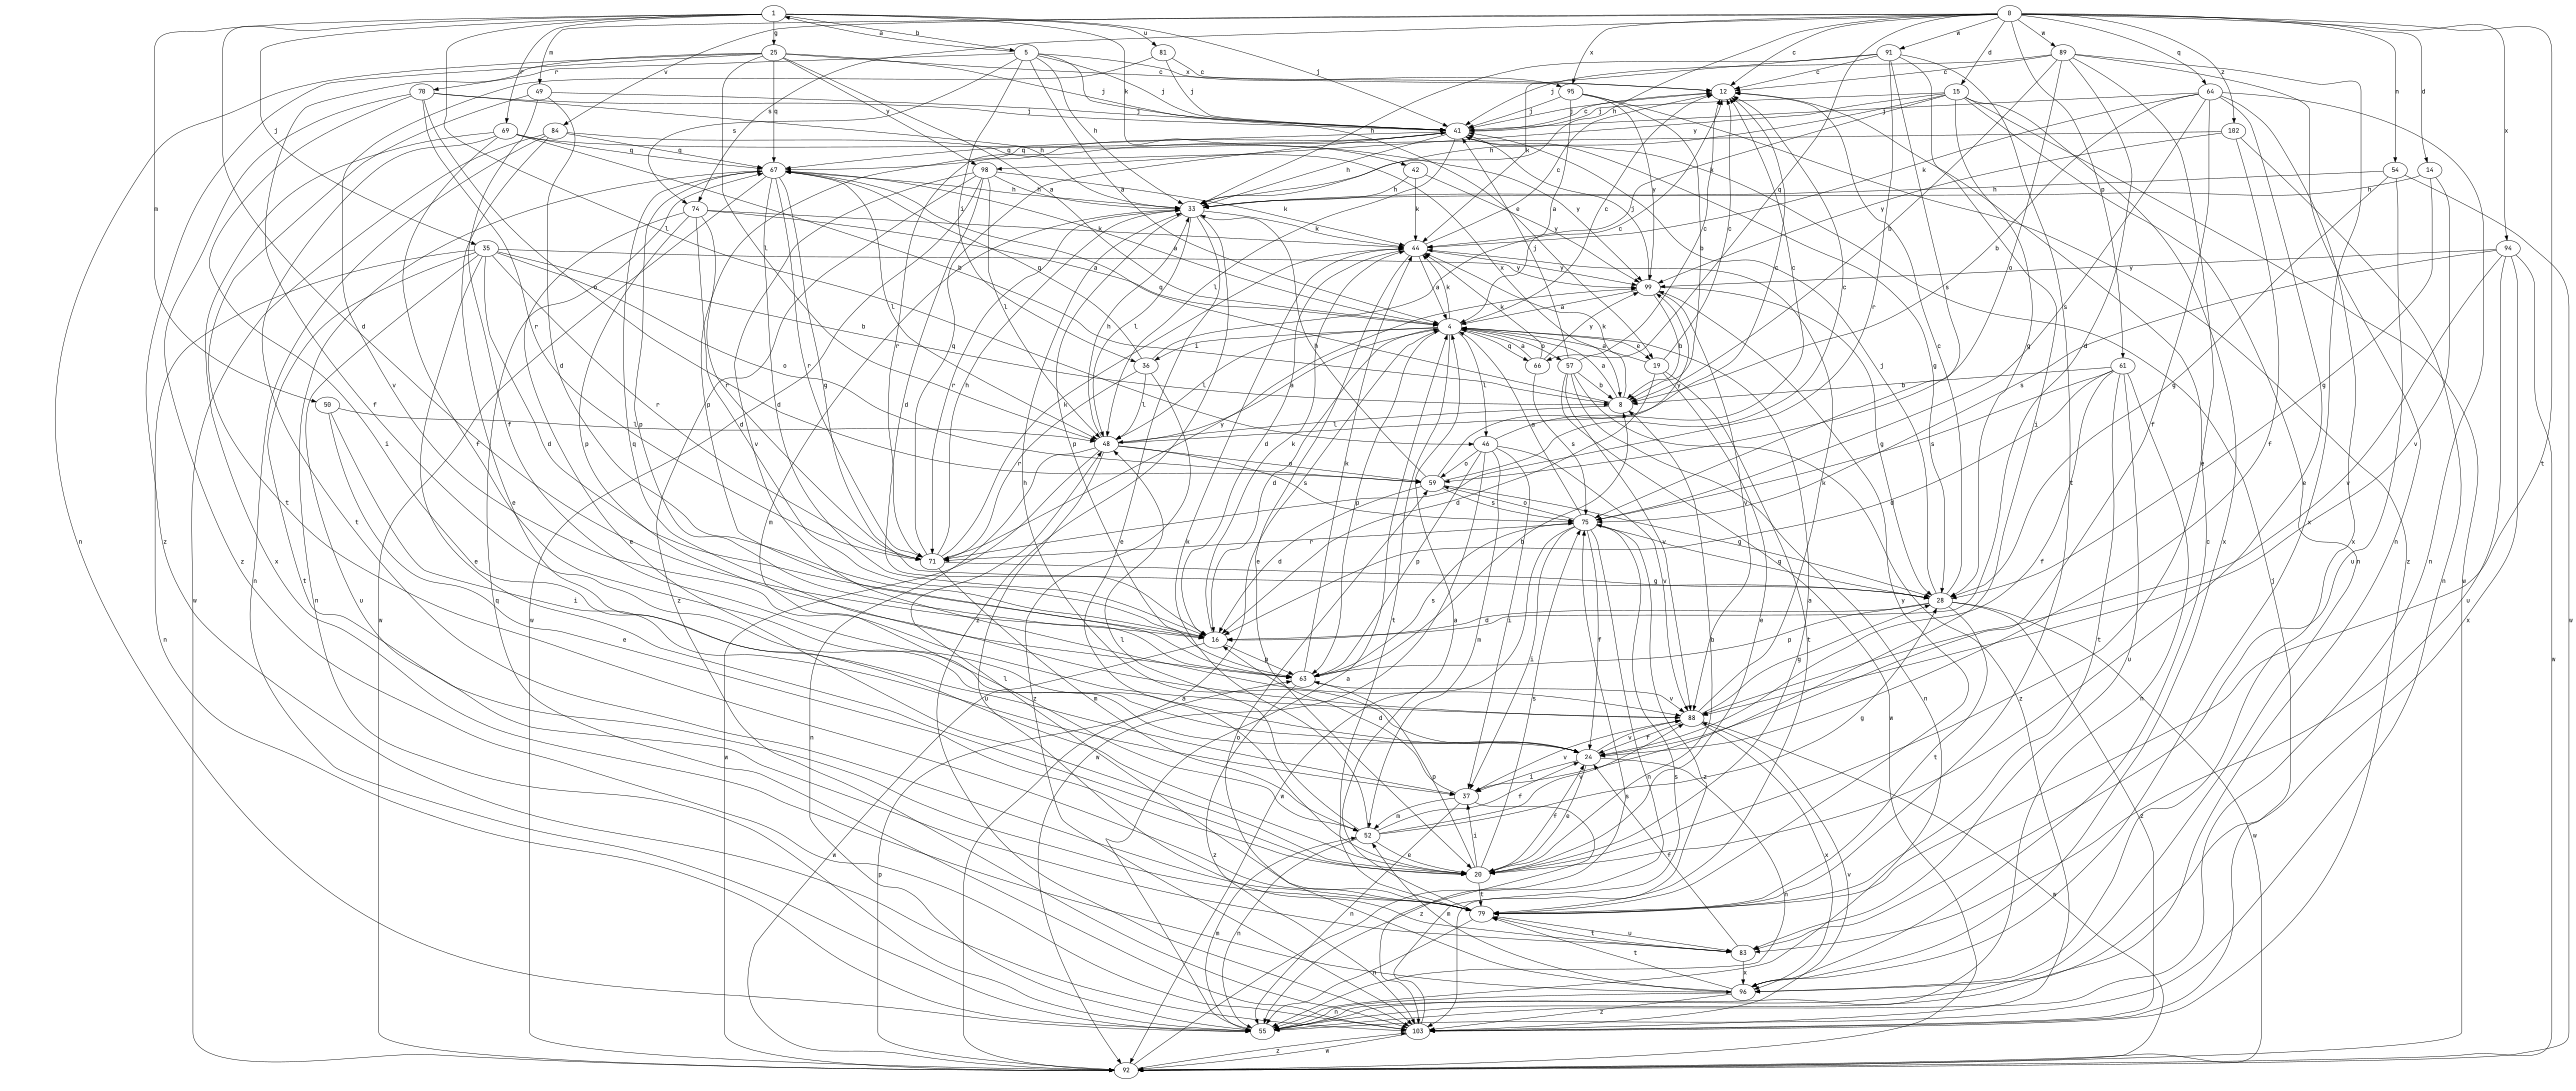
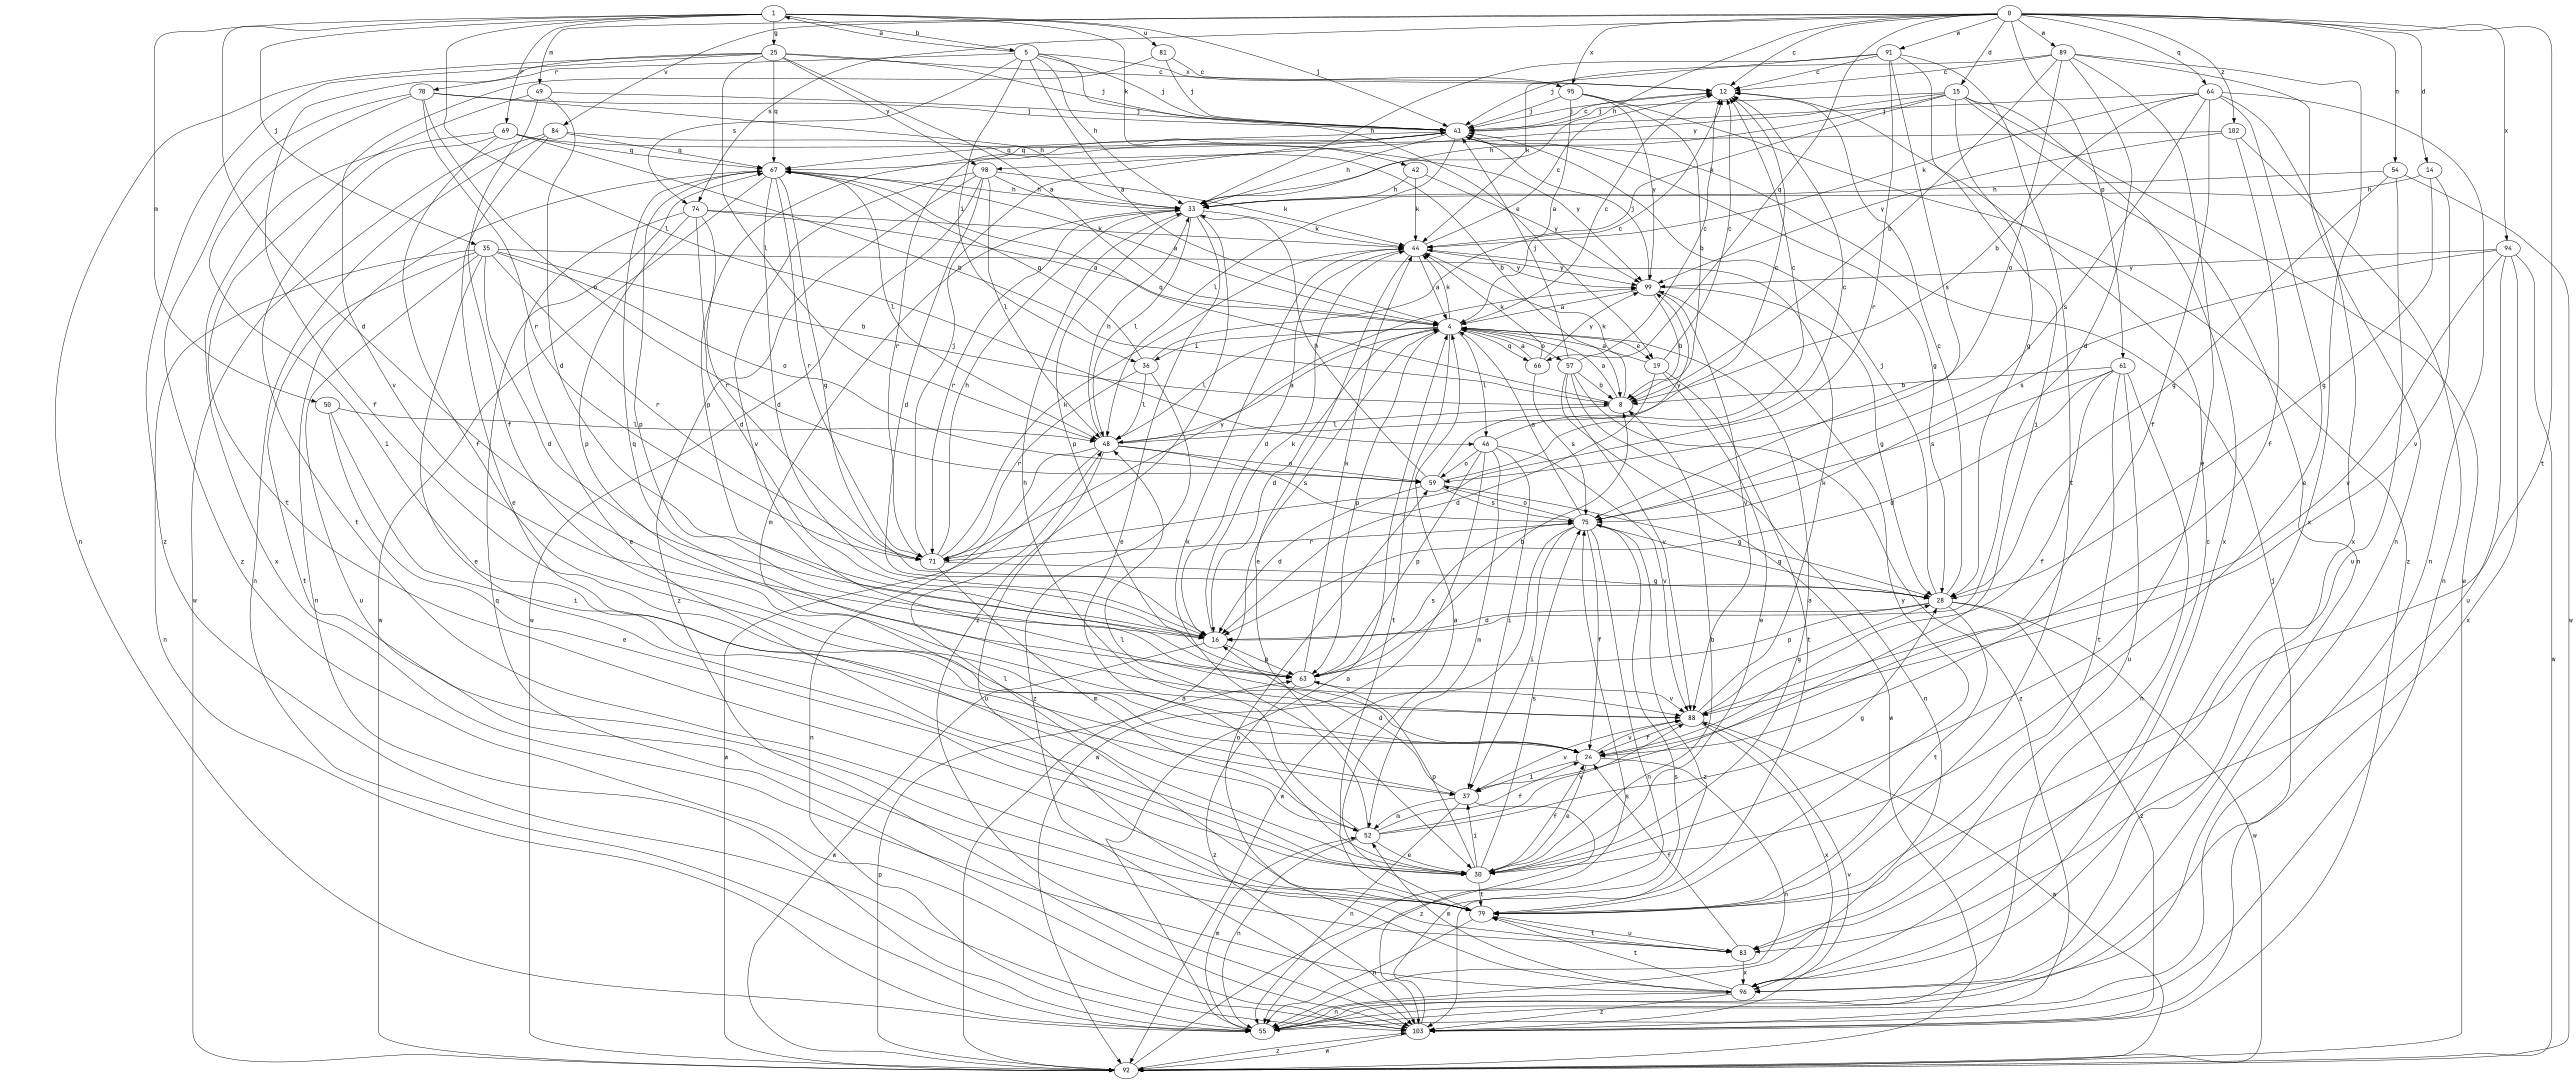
(1502, 268) -> (1502, 268)
(954, 346) -> (954, 346)
(1478, 875) -> (1478, 875)
